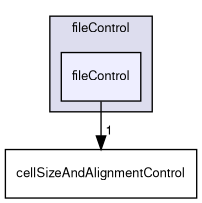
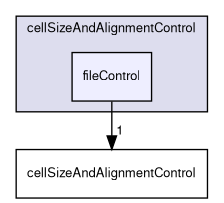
(101, 29) -> (112, 29)
